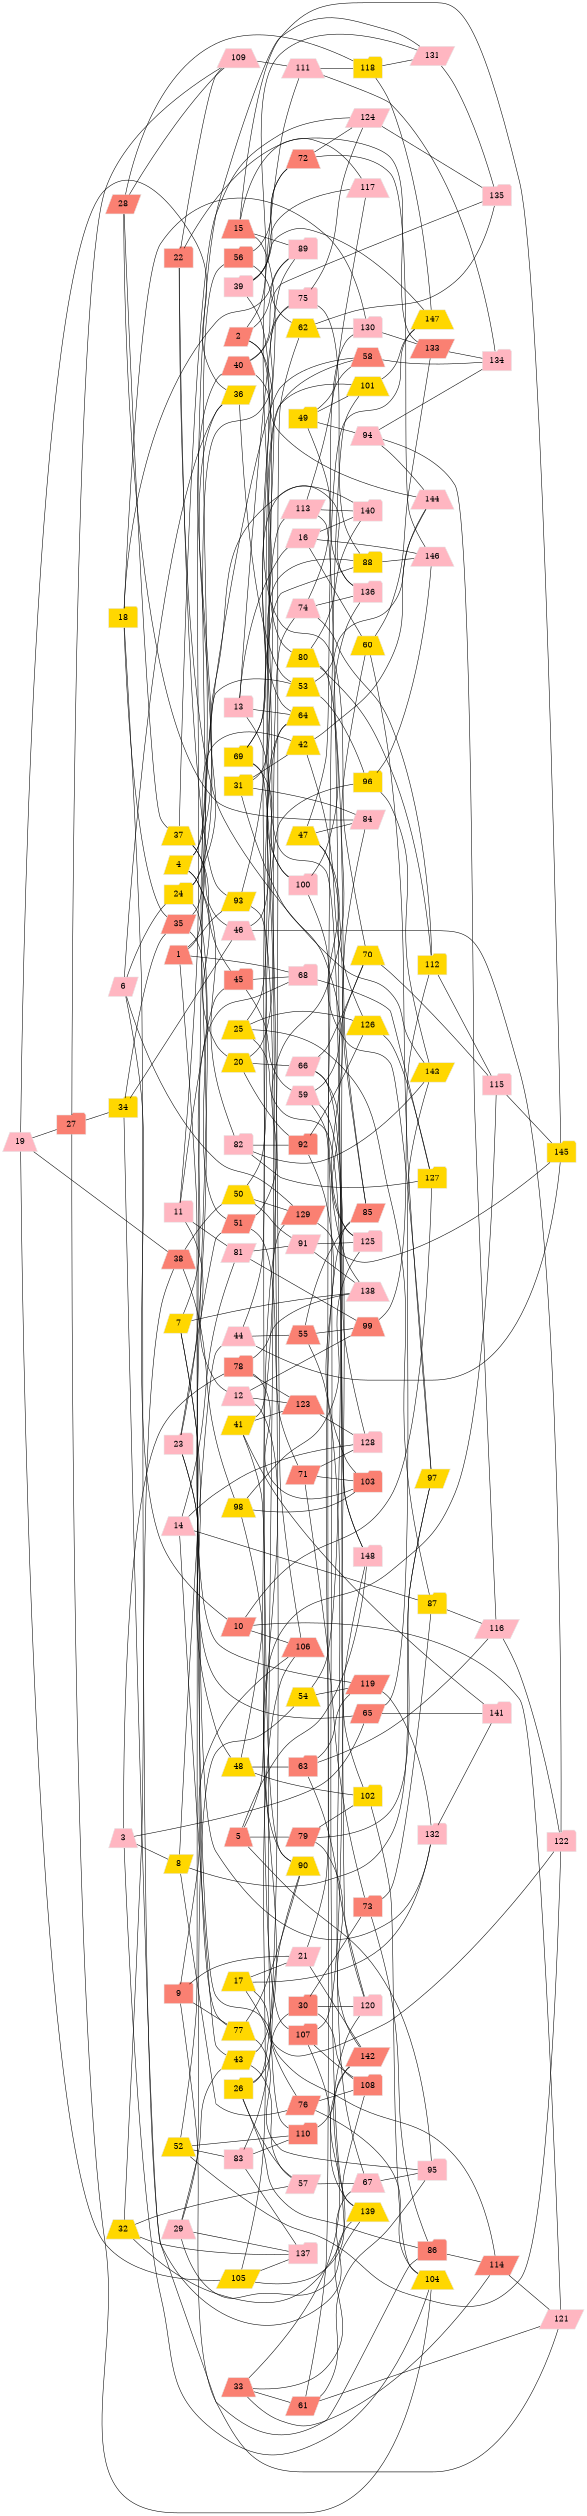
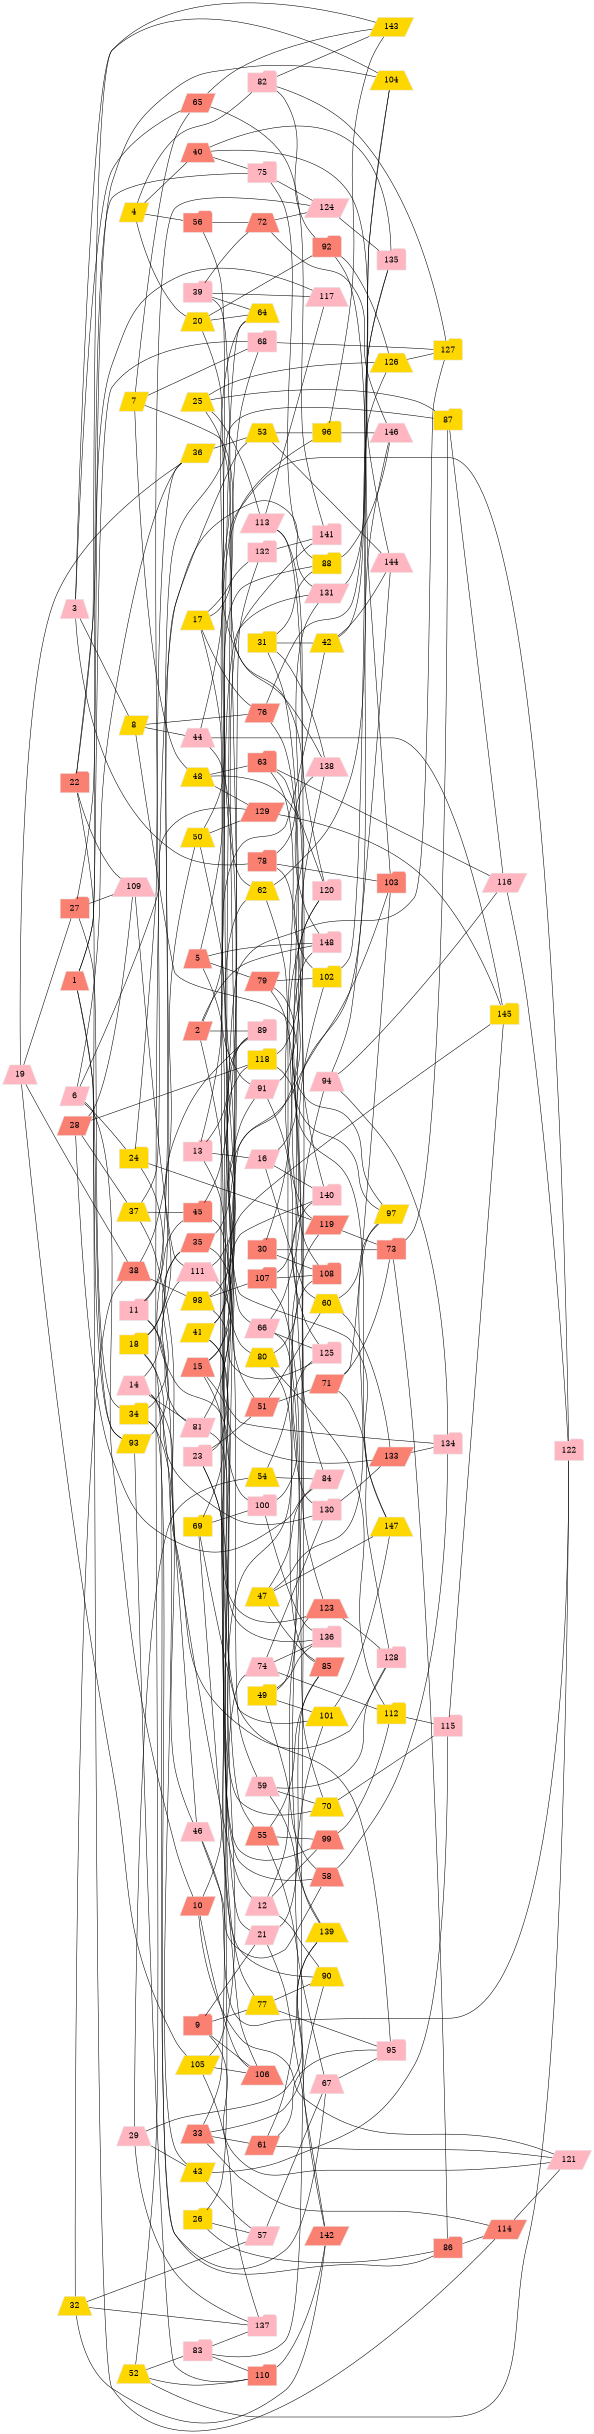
(418, 1758) -> (357, 1236)
(276, 2029) -> none
